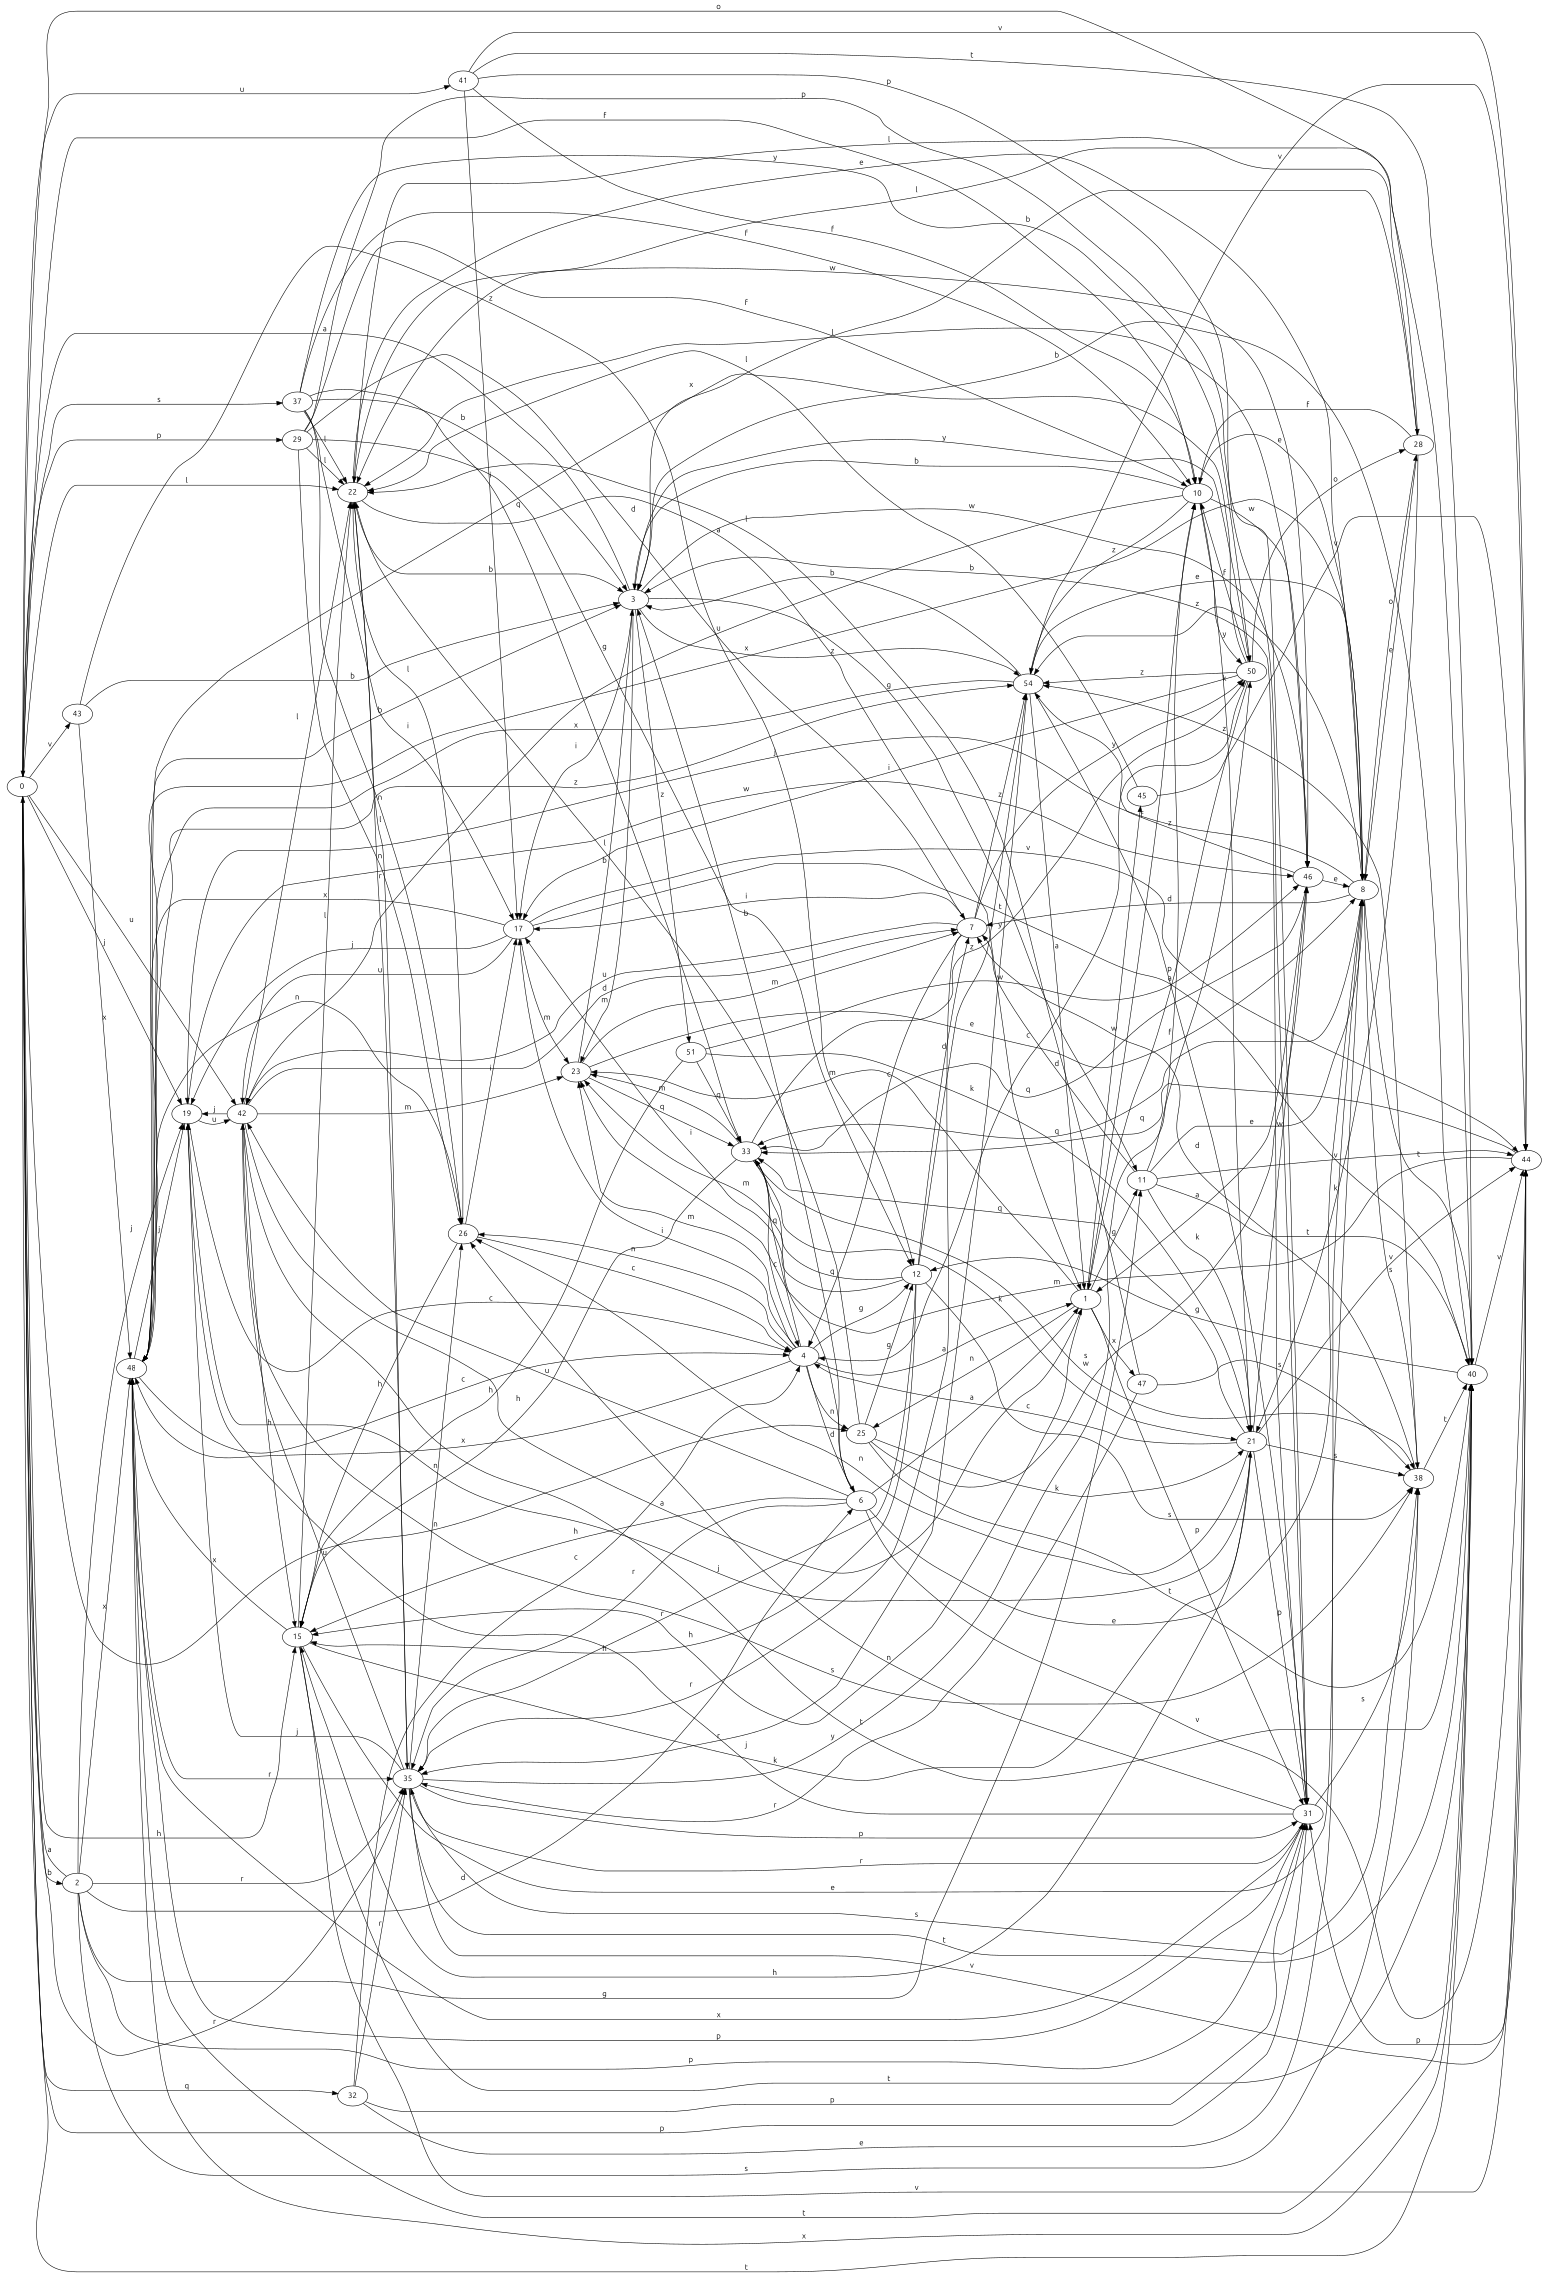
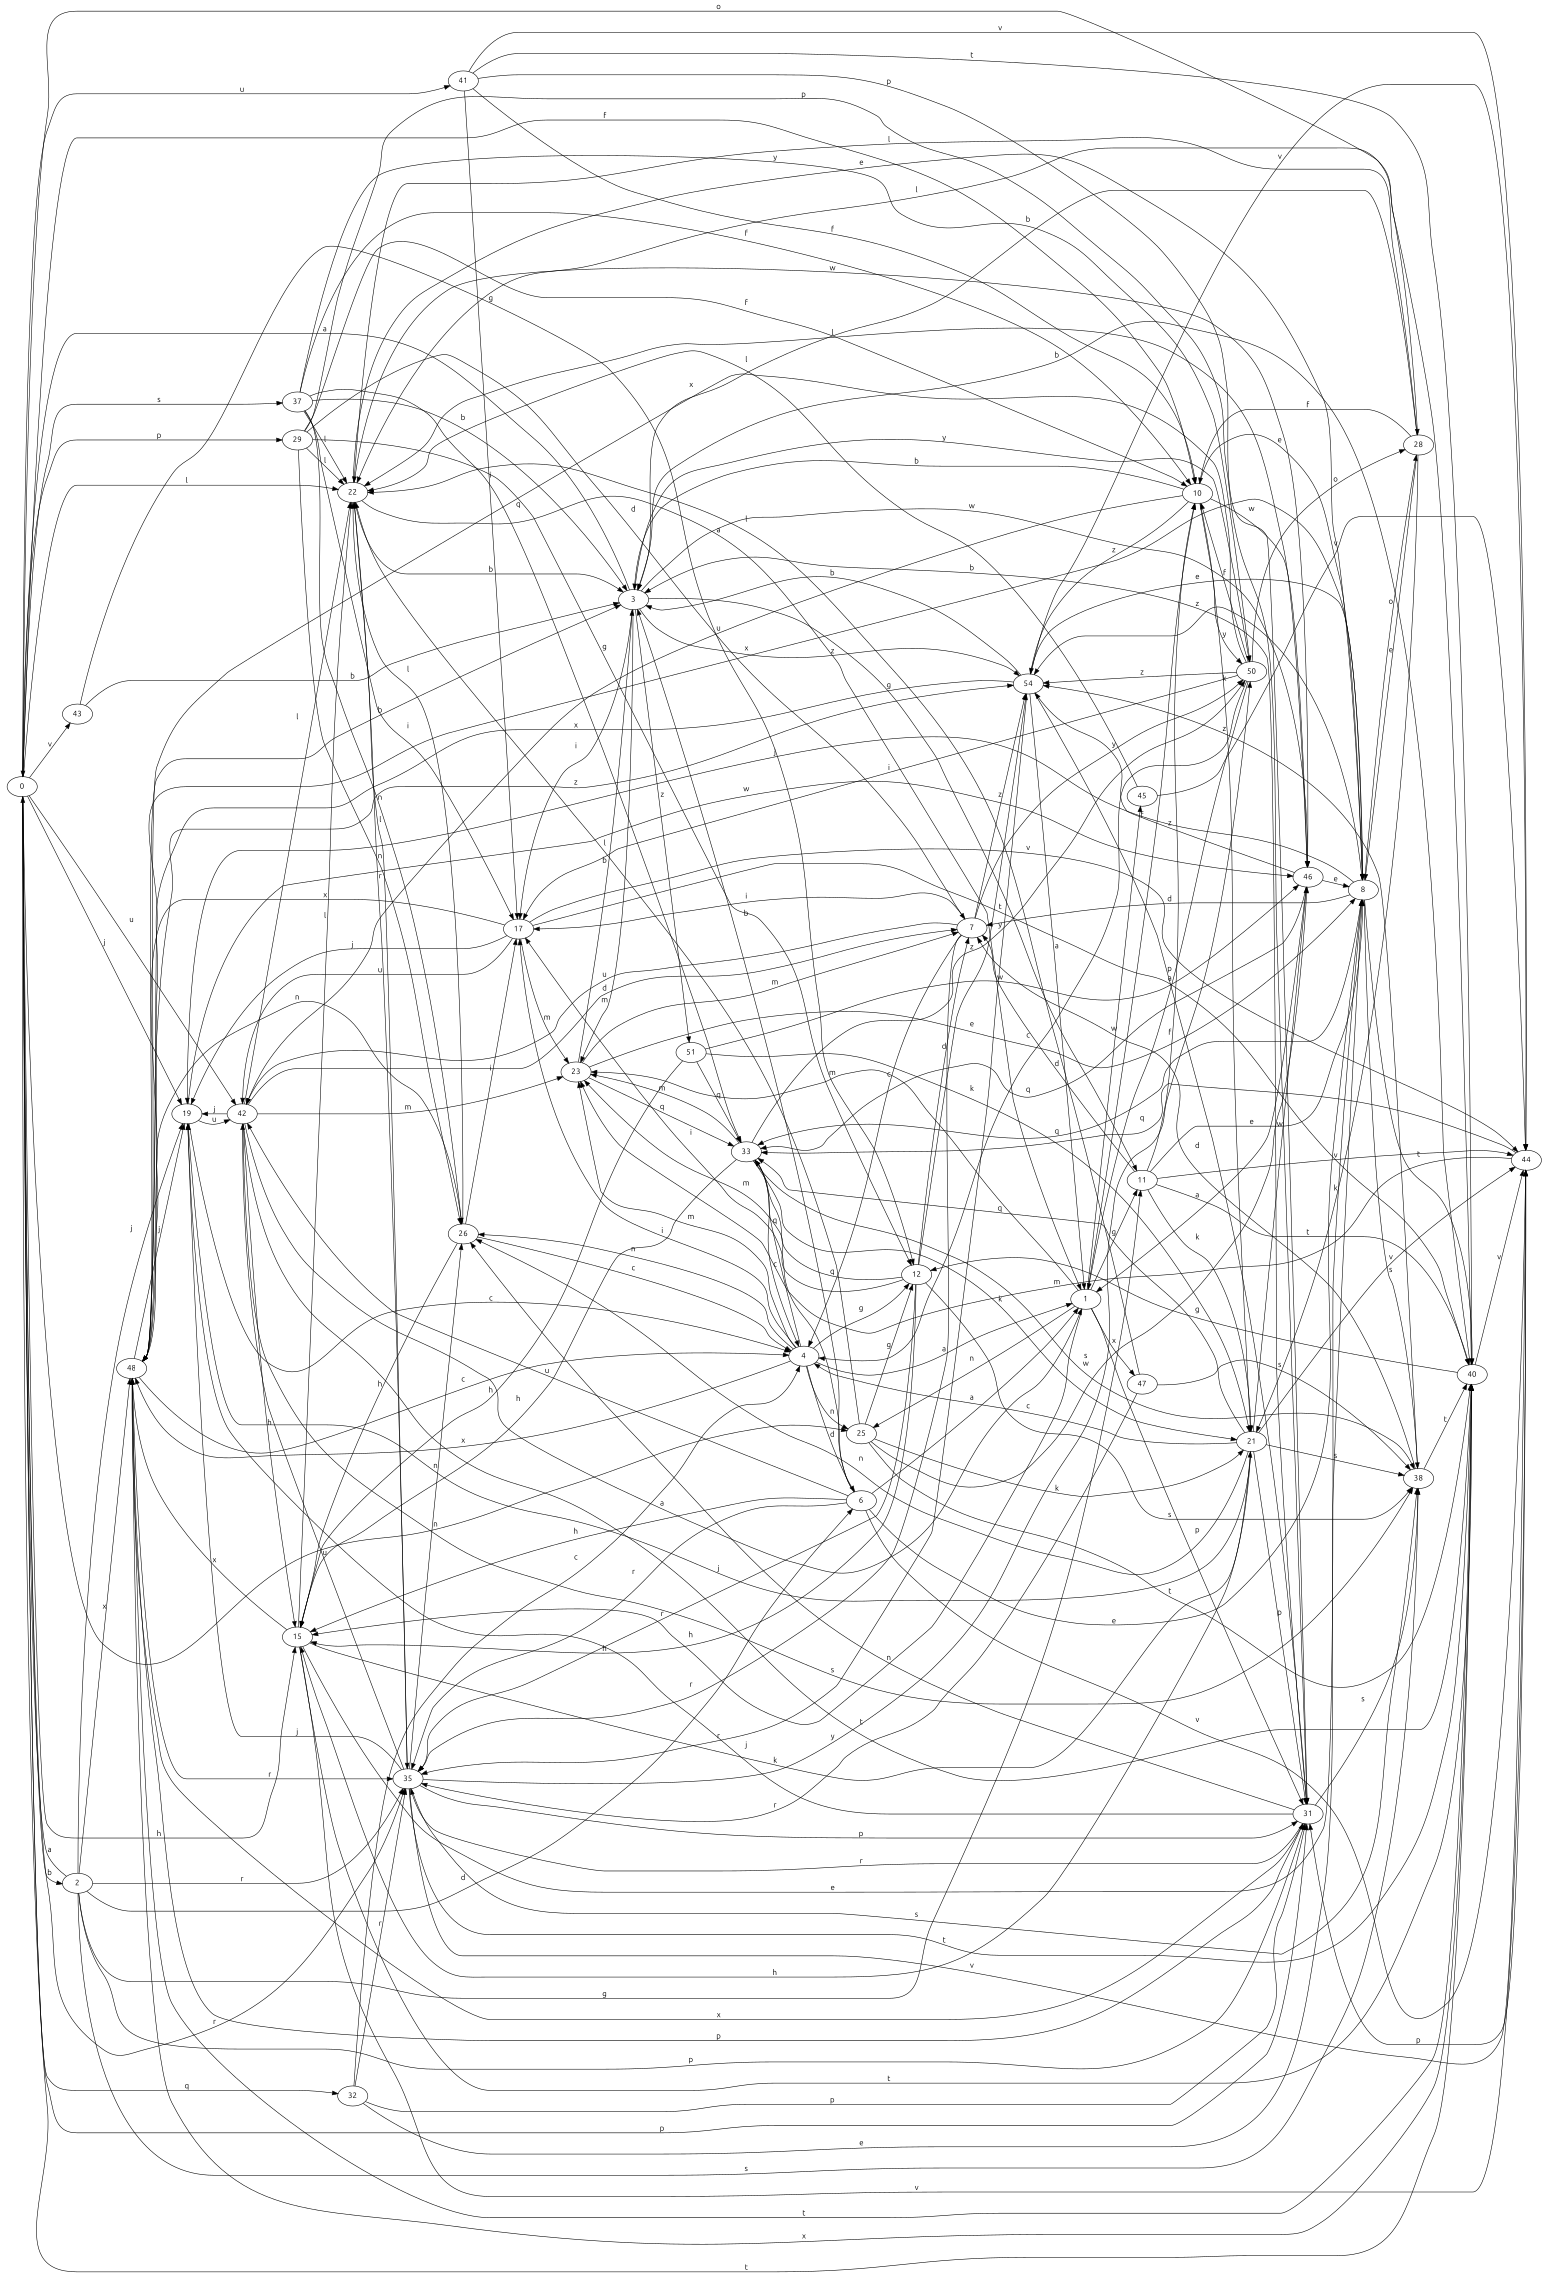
(491, 298) -> (491, 298)
(104, 1038) -> none
